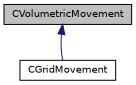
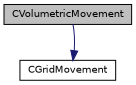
(61, 47) -> (74, 37)
